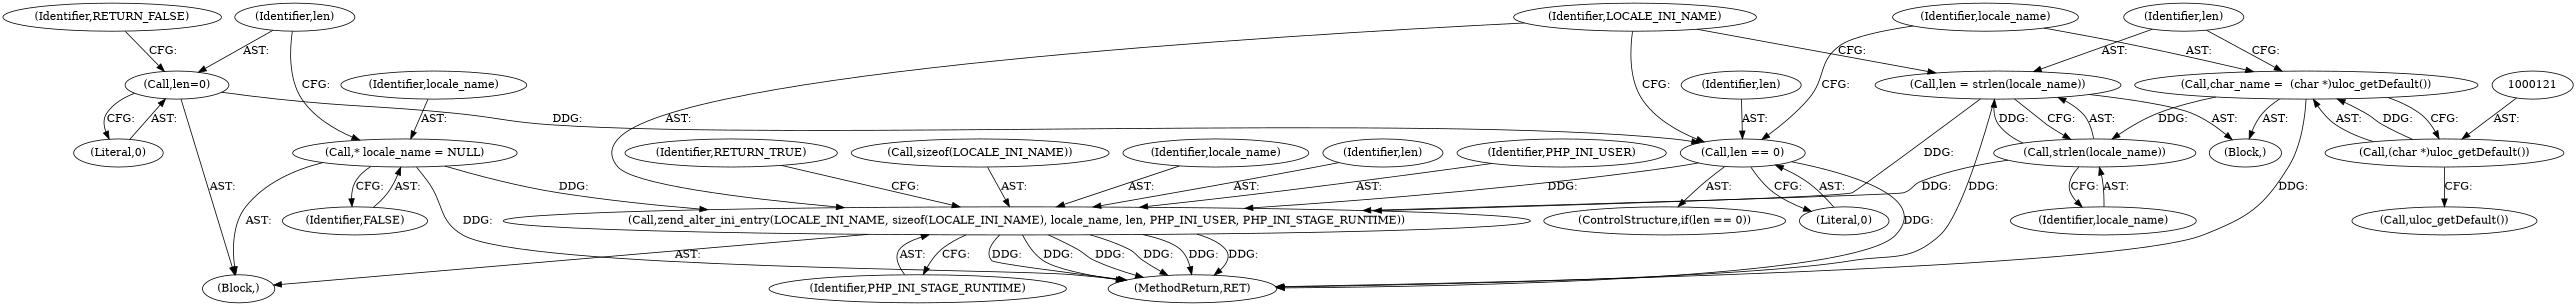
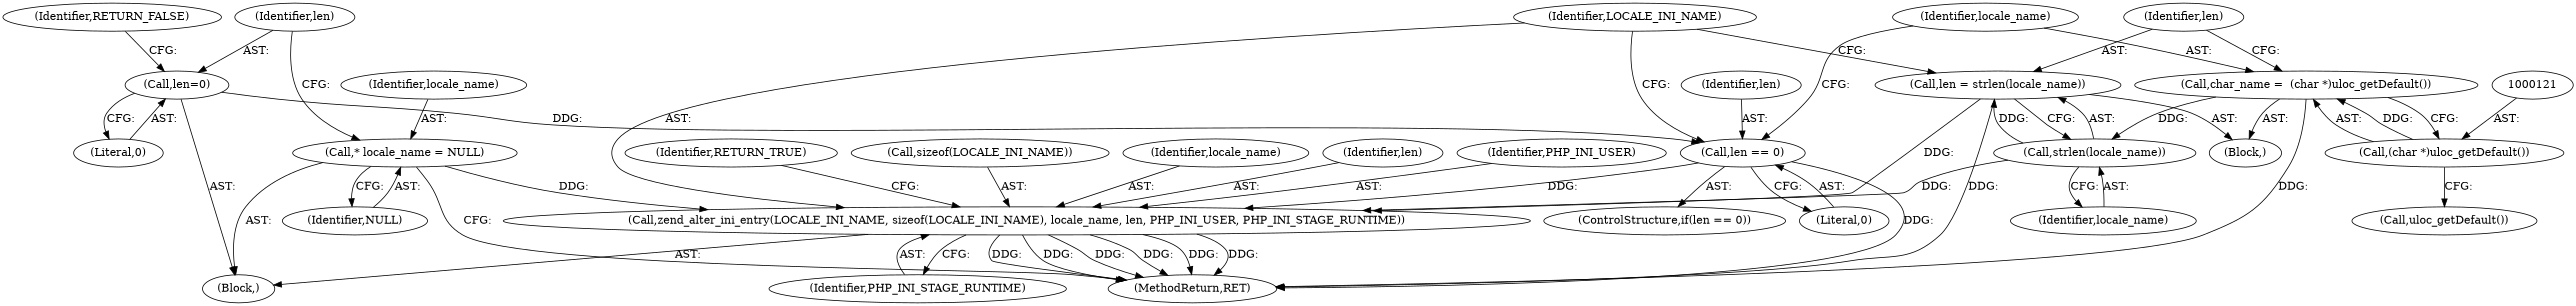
(355, 221) -> (355, 221)
(479, 221) -> (479, 221)
